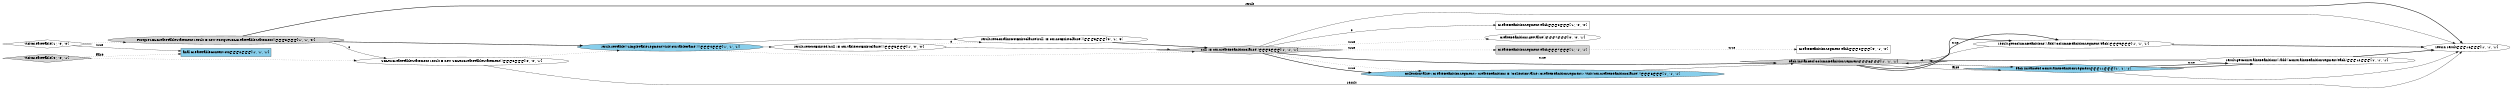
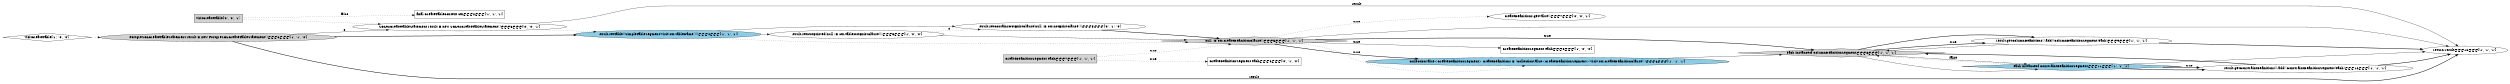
(1352, 30) -> (1357, 42)
(126, 49) -> none
(1418, 50) -> (1163, 52)
(226, 52) -> (460, 14)
(47, 58) -> (218, 18)
